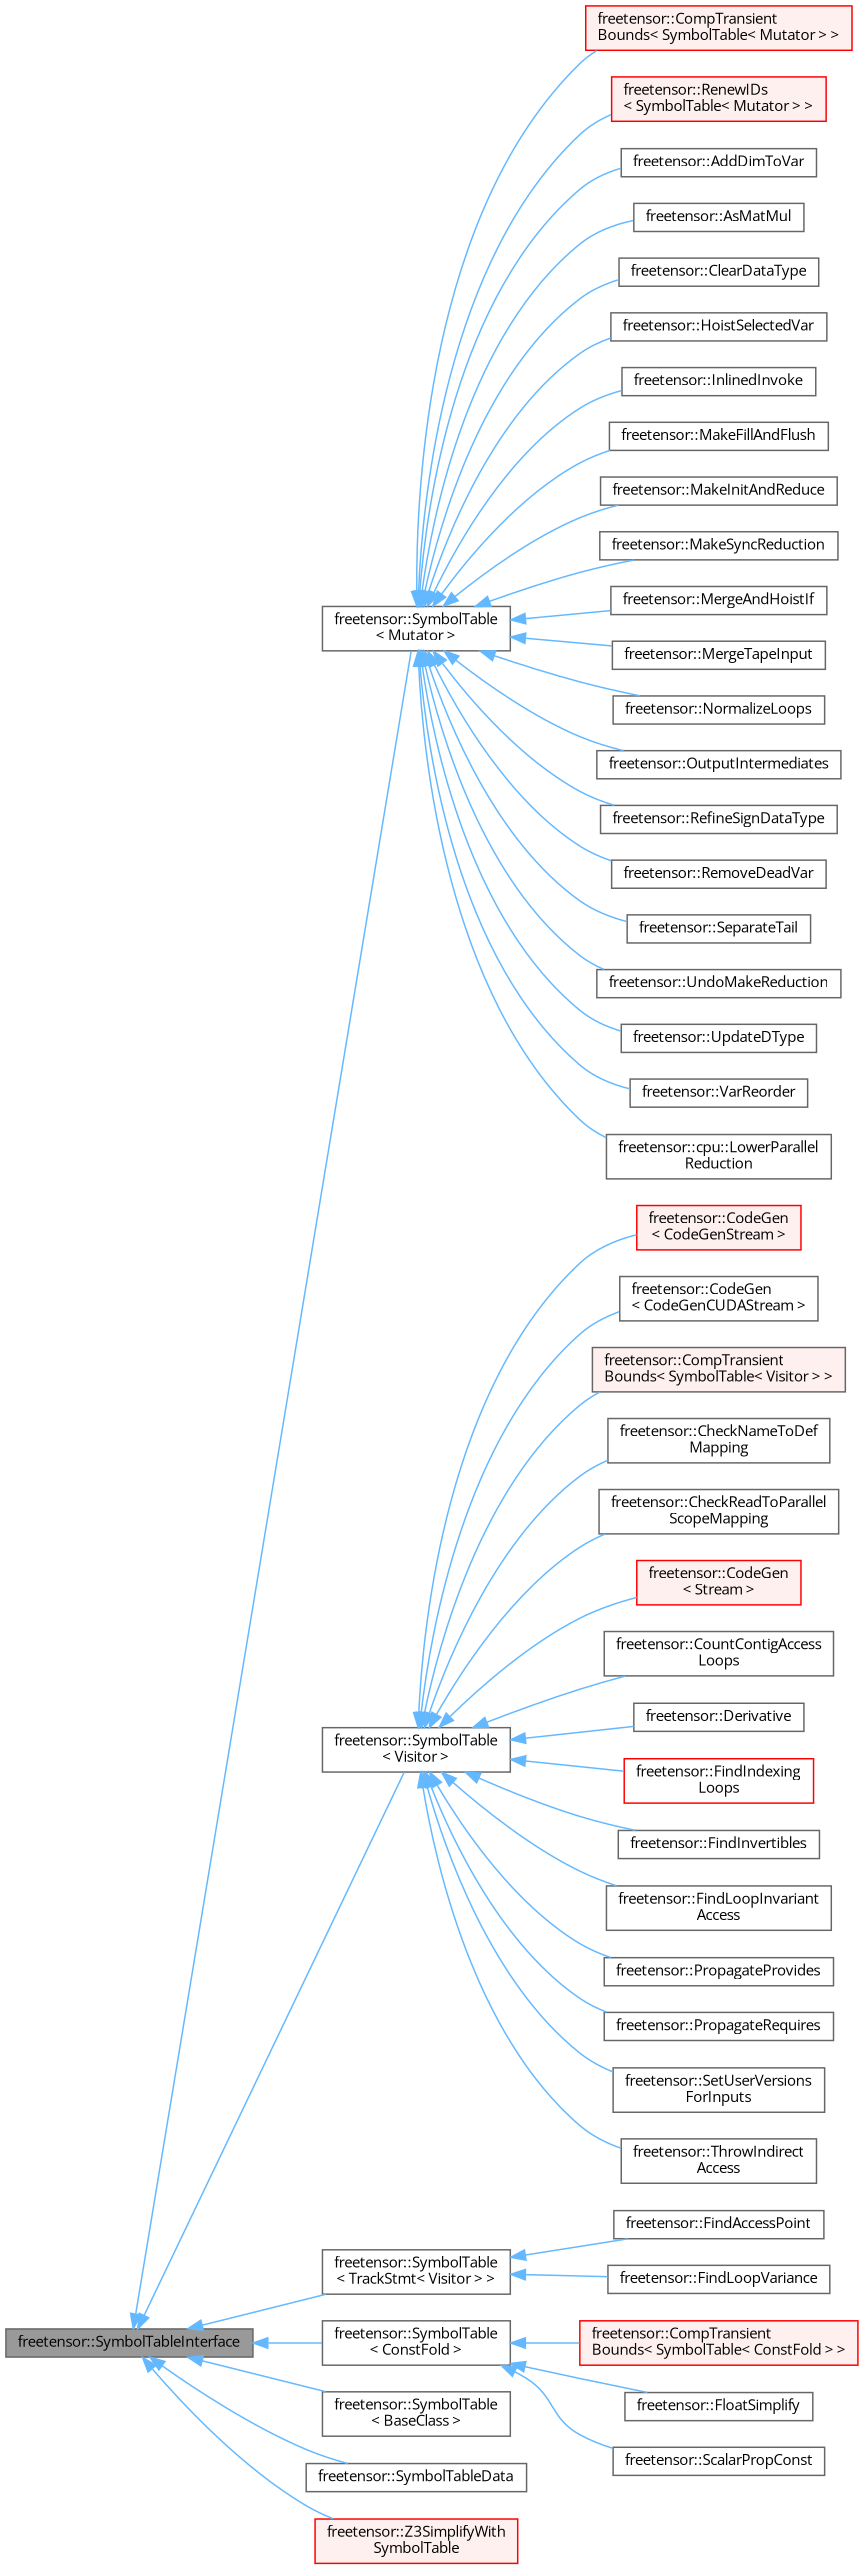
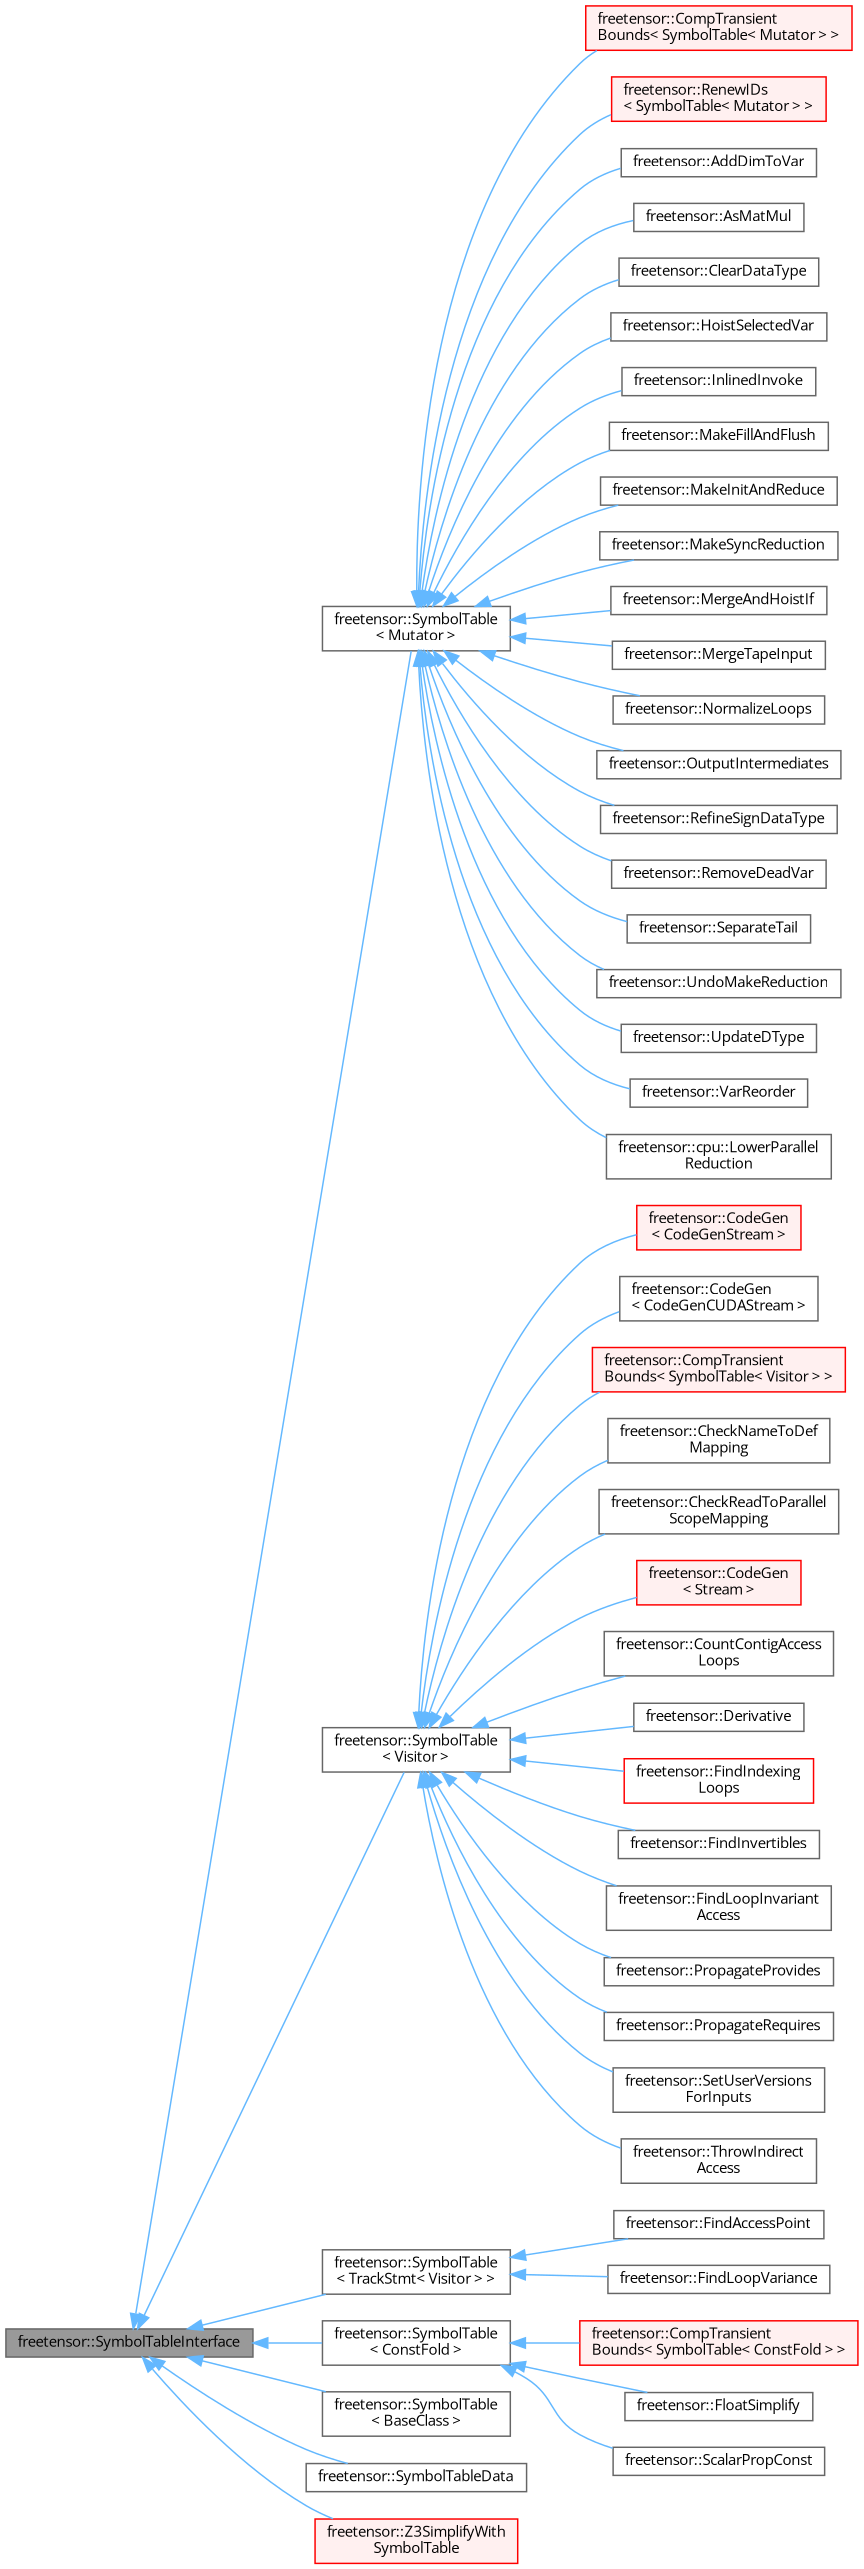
(719, 1370) -> (719, 1370)
